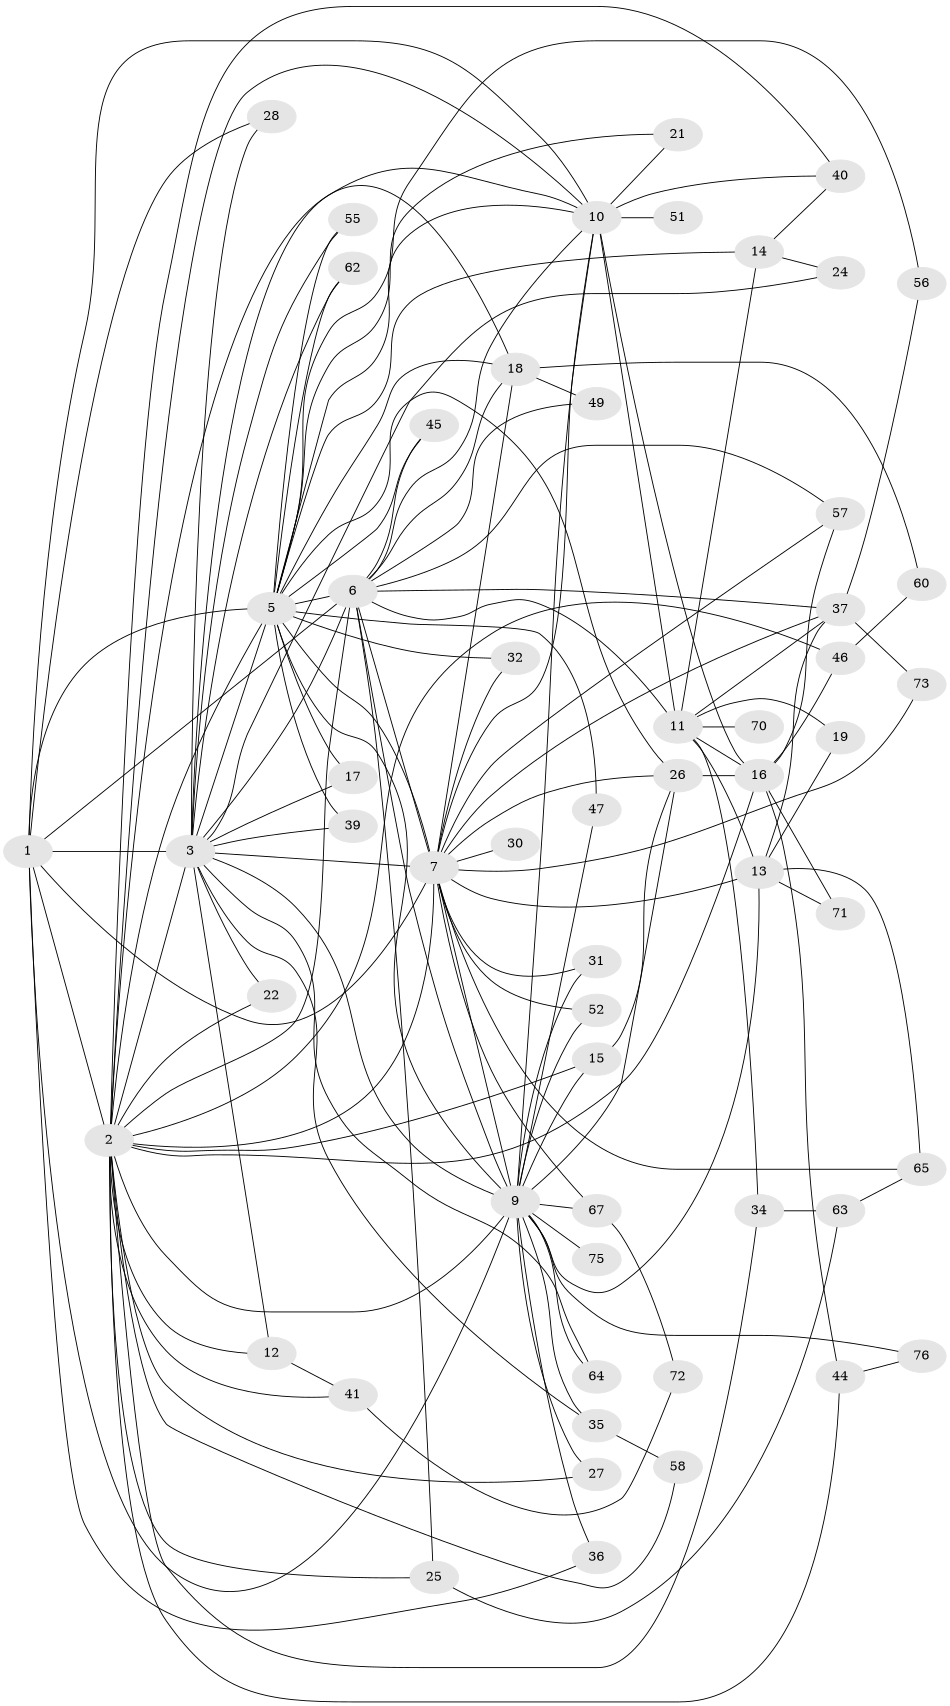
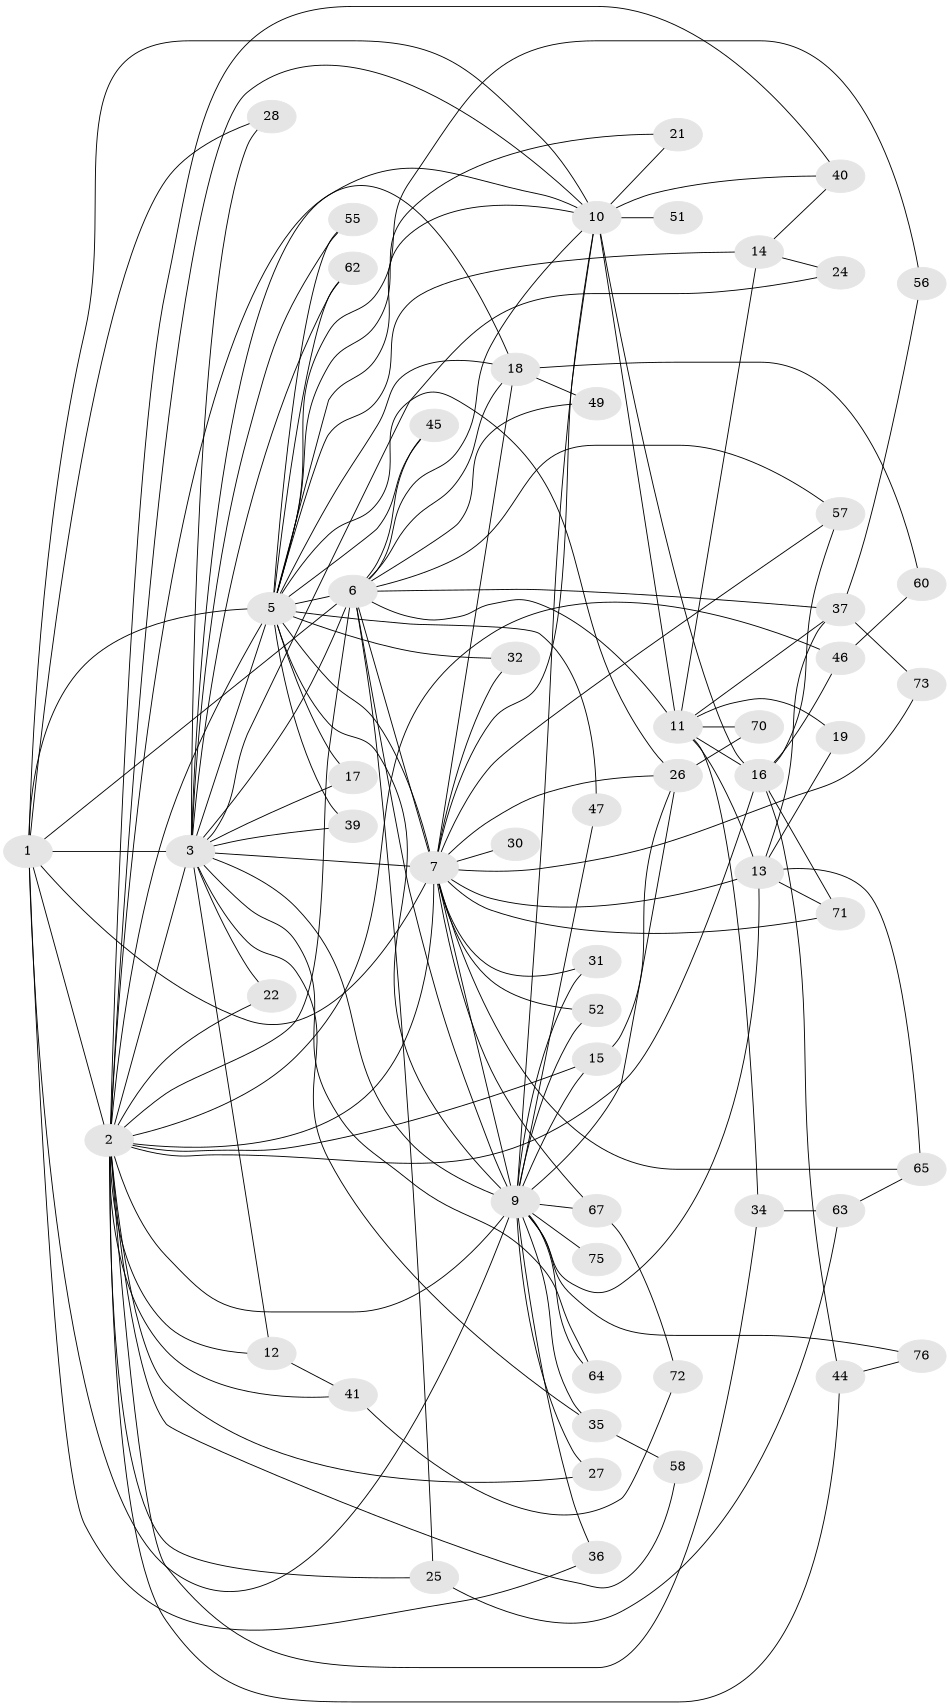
(615, 711) -> (627, 933)
(724, 776) -> (713, 755)
